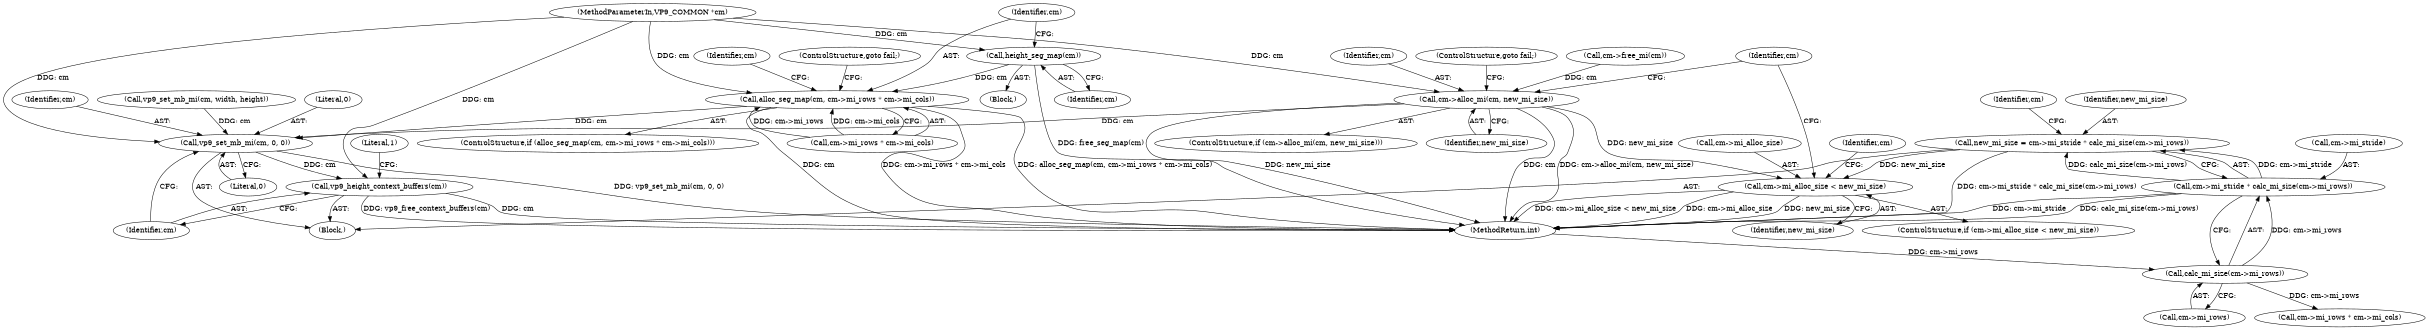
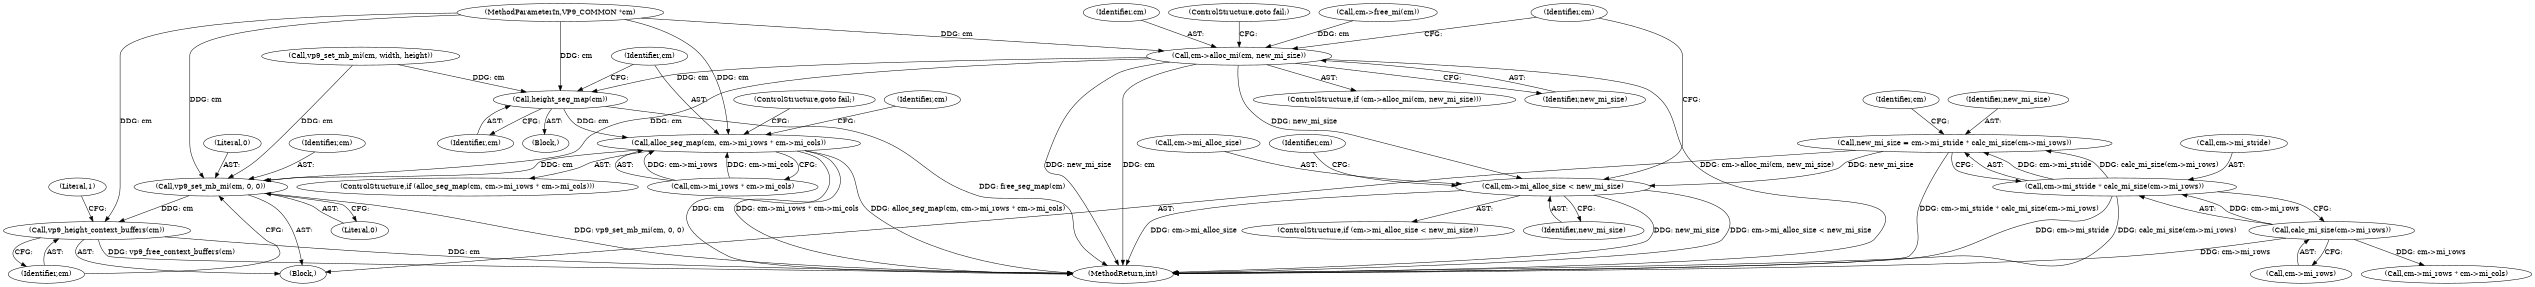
none -> (871, 63)
none -> (460, 78)
(1851, 252) -> (1816, 267)
